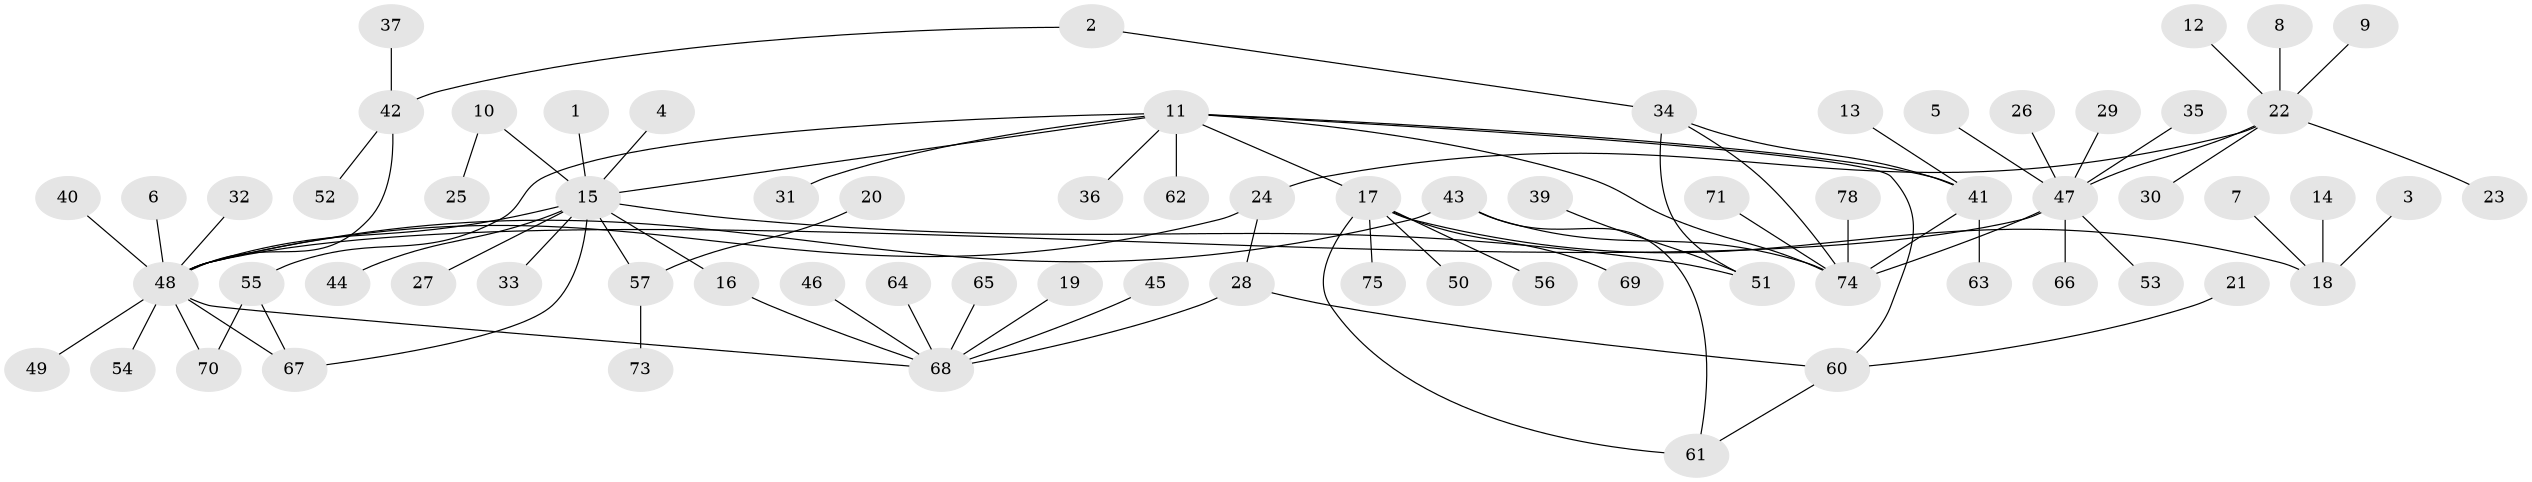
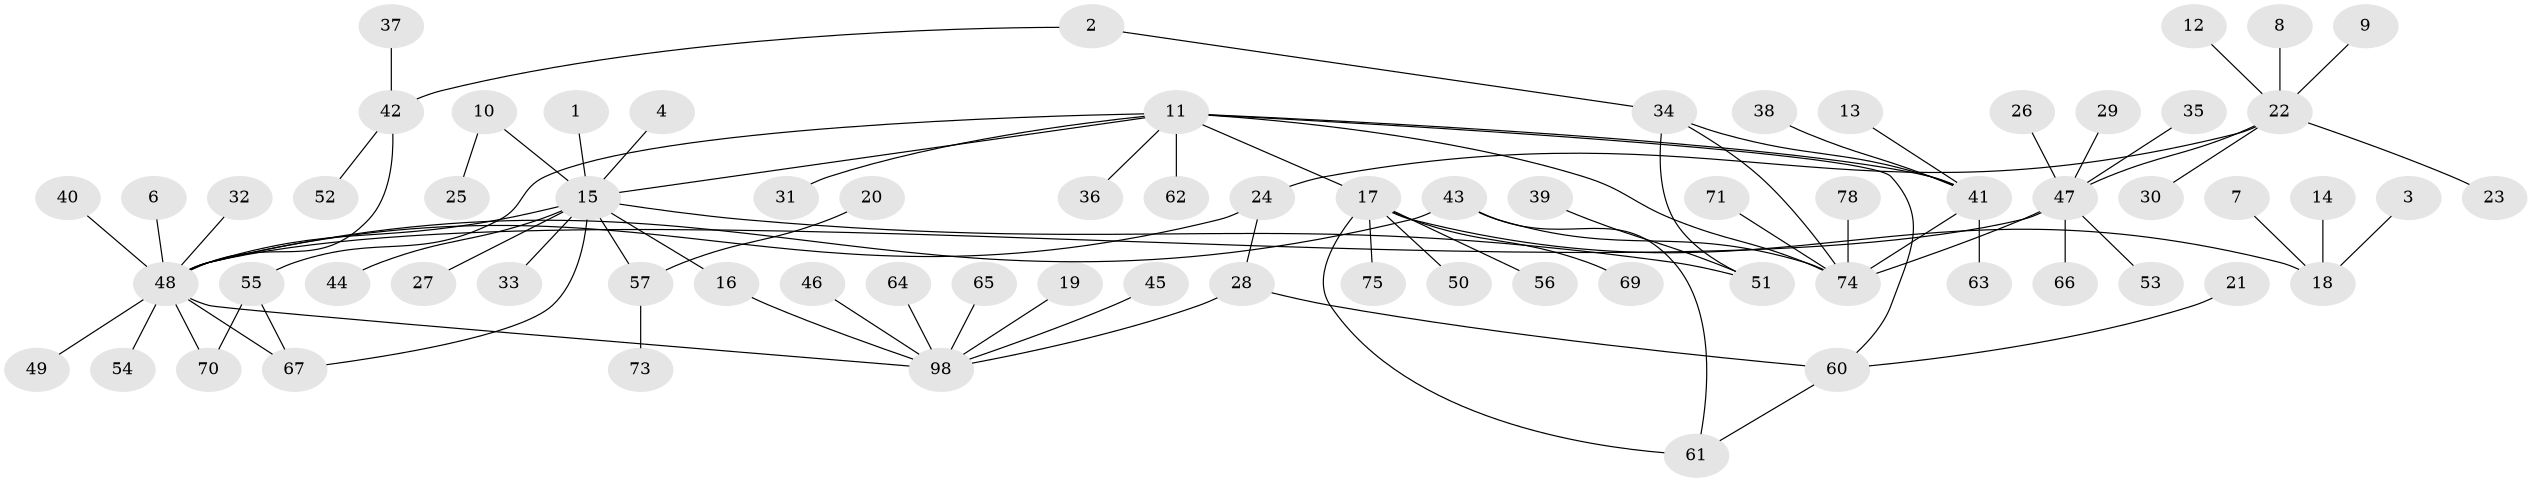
none -> (1765, 112)
(1936, 112) -> none
(941, 370) -> (941, 370)
